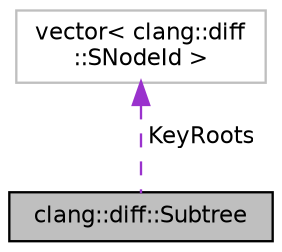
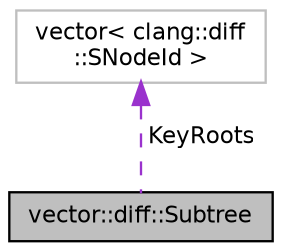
(141, 217) -> (141, 217)
